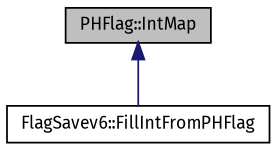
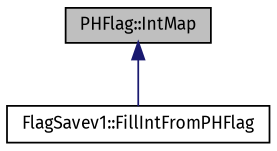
(138, 124) -> (138, 124)
